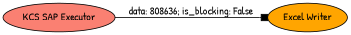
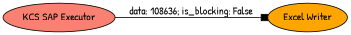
(191, 12) -> (191, 12)
